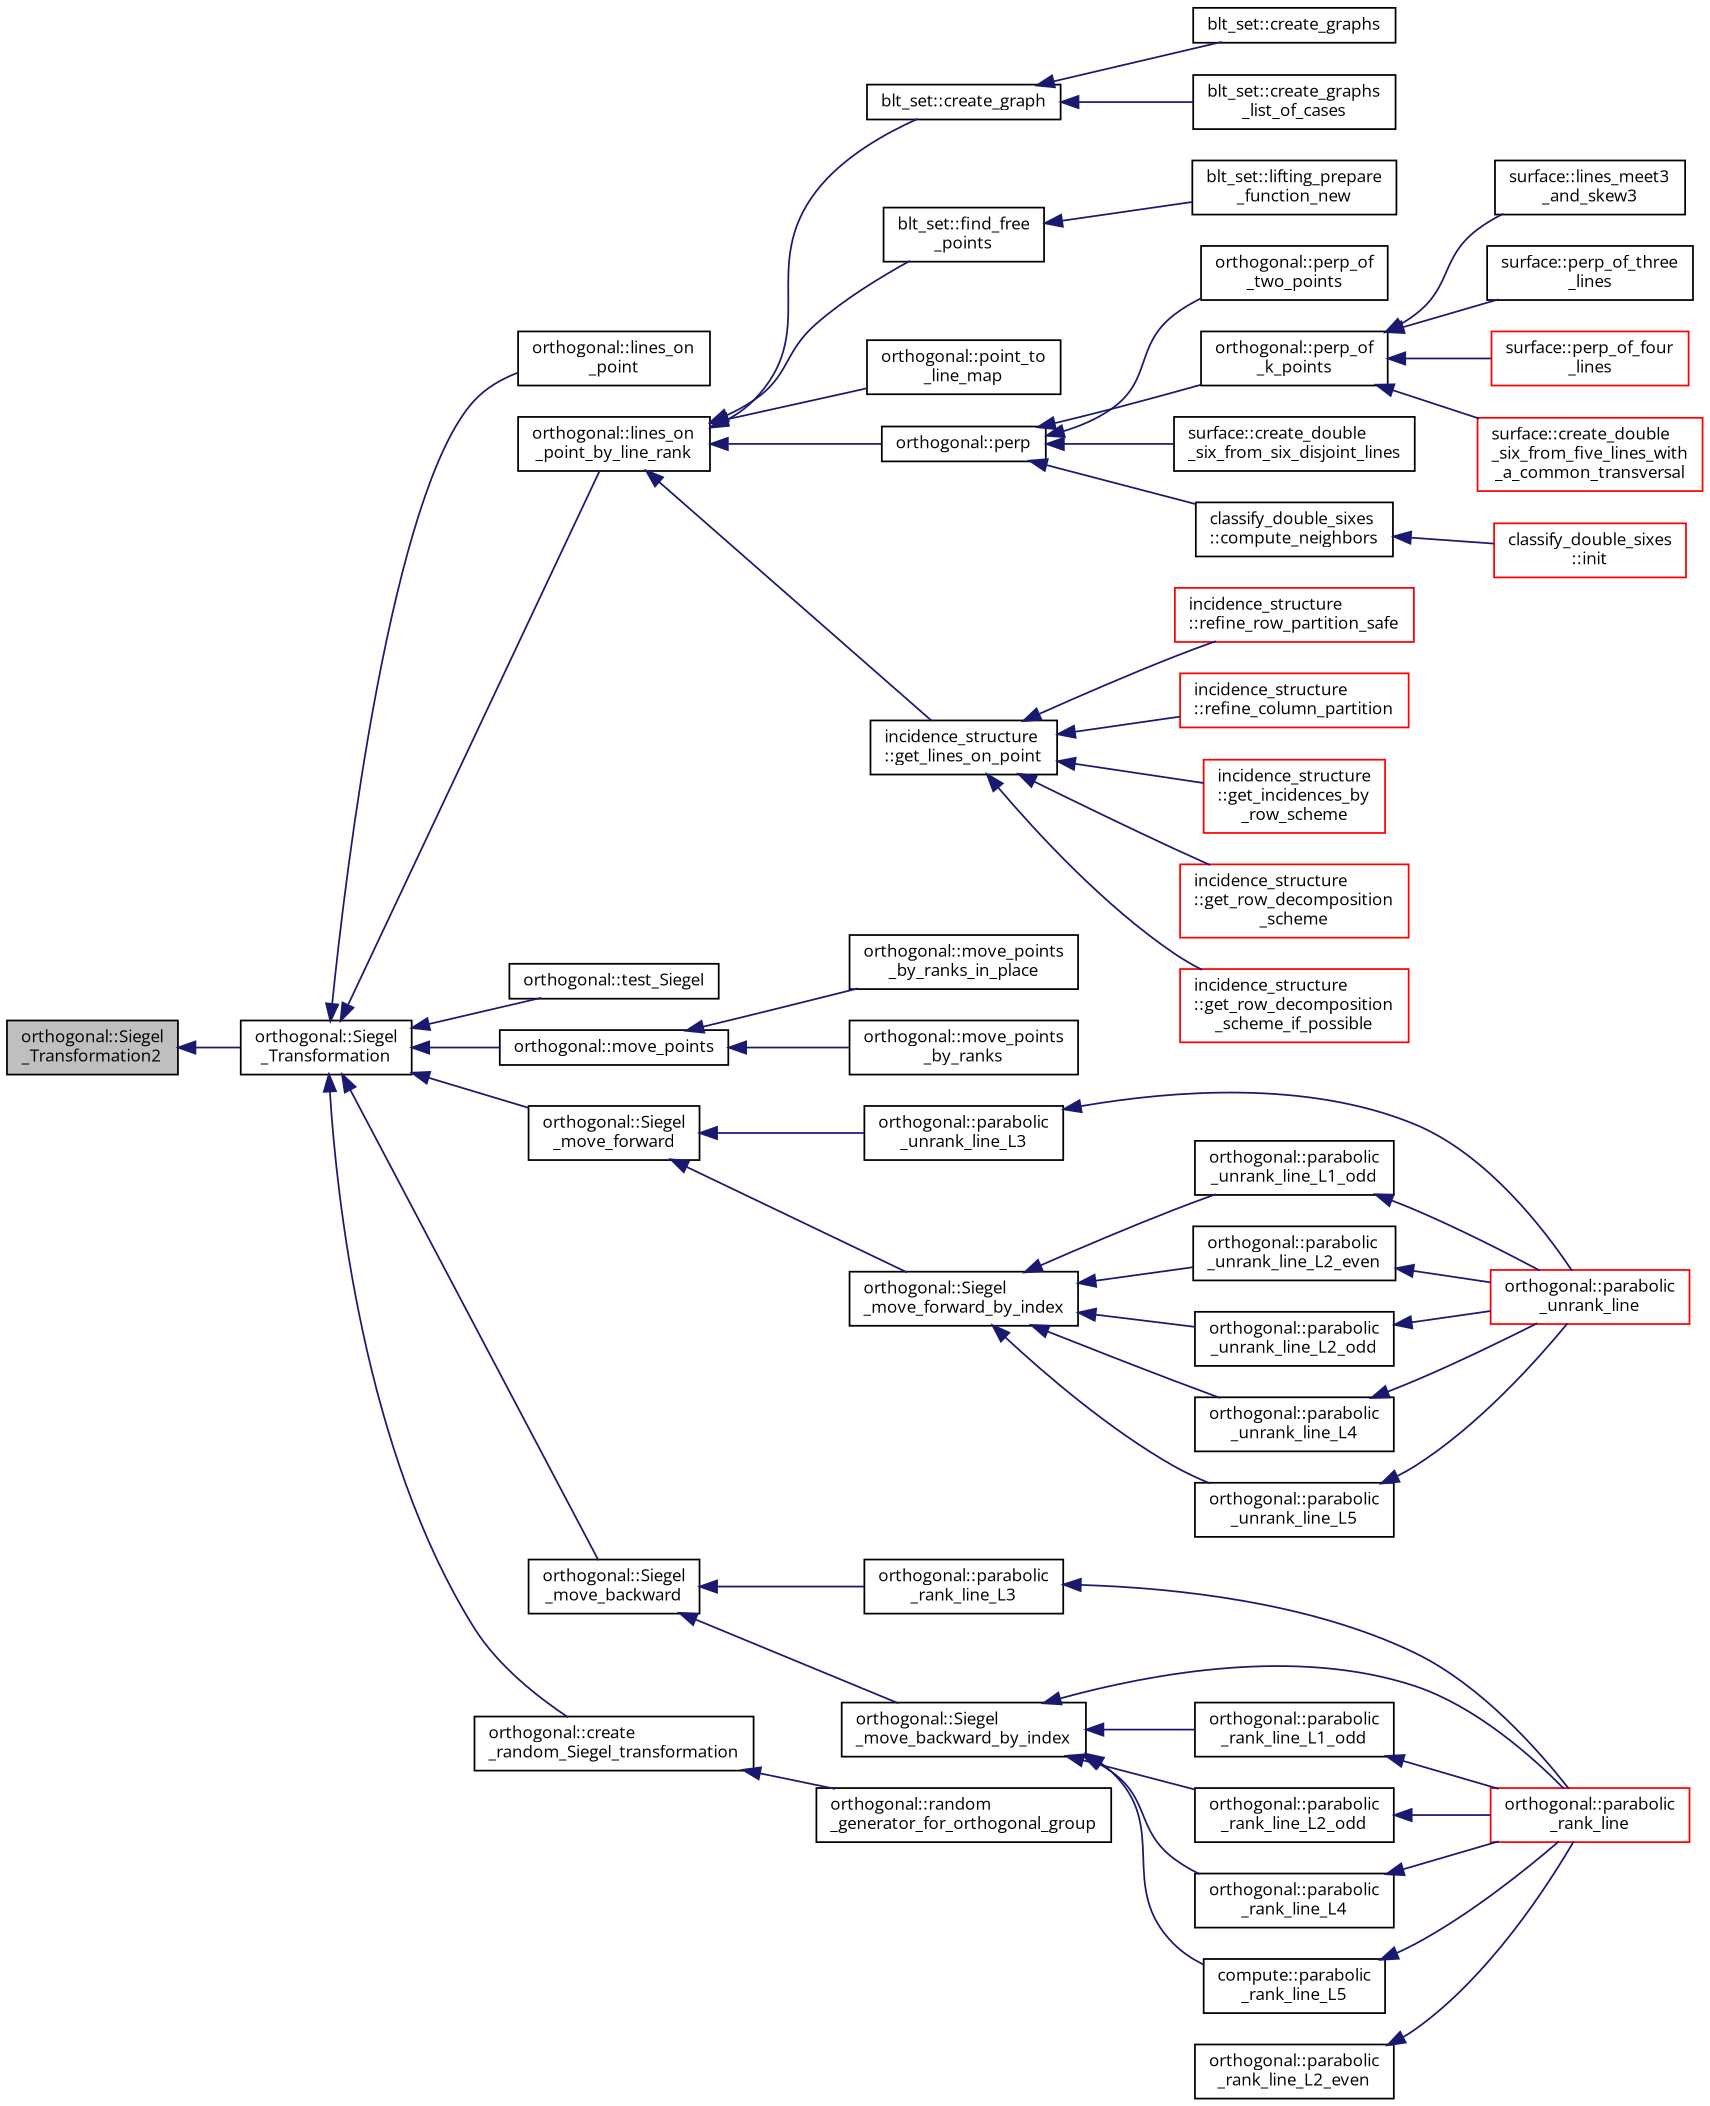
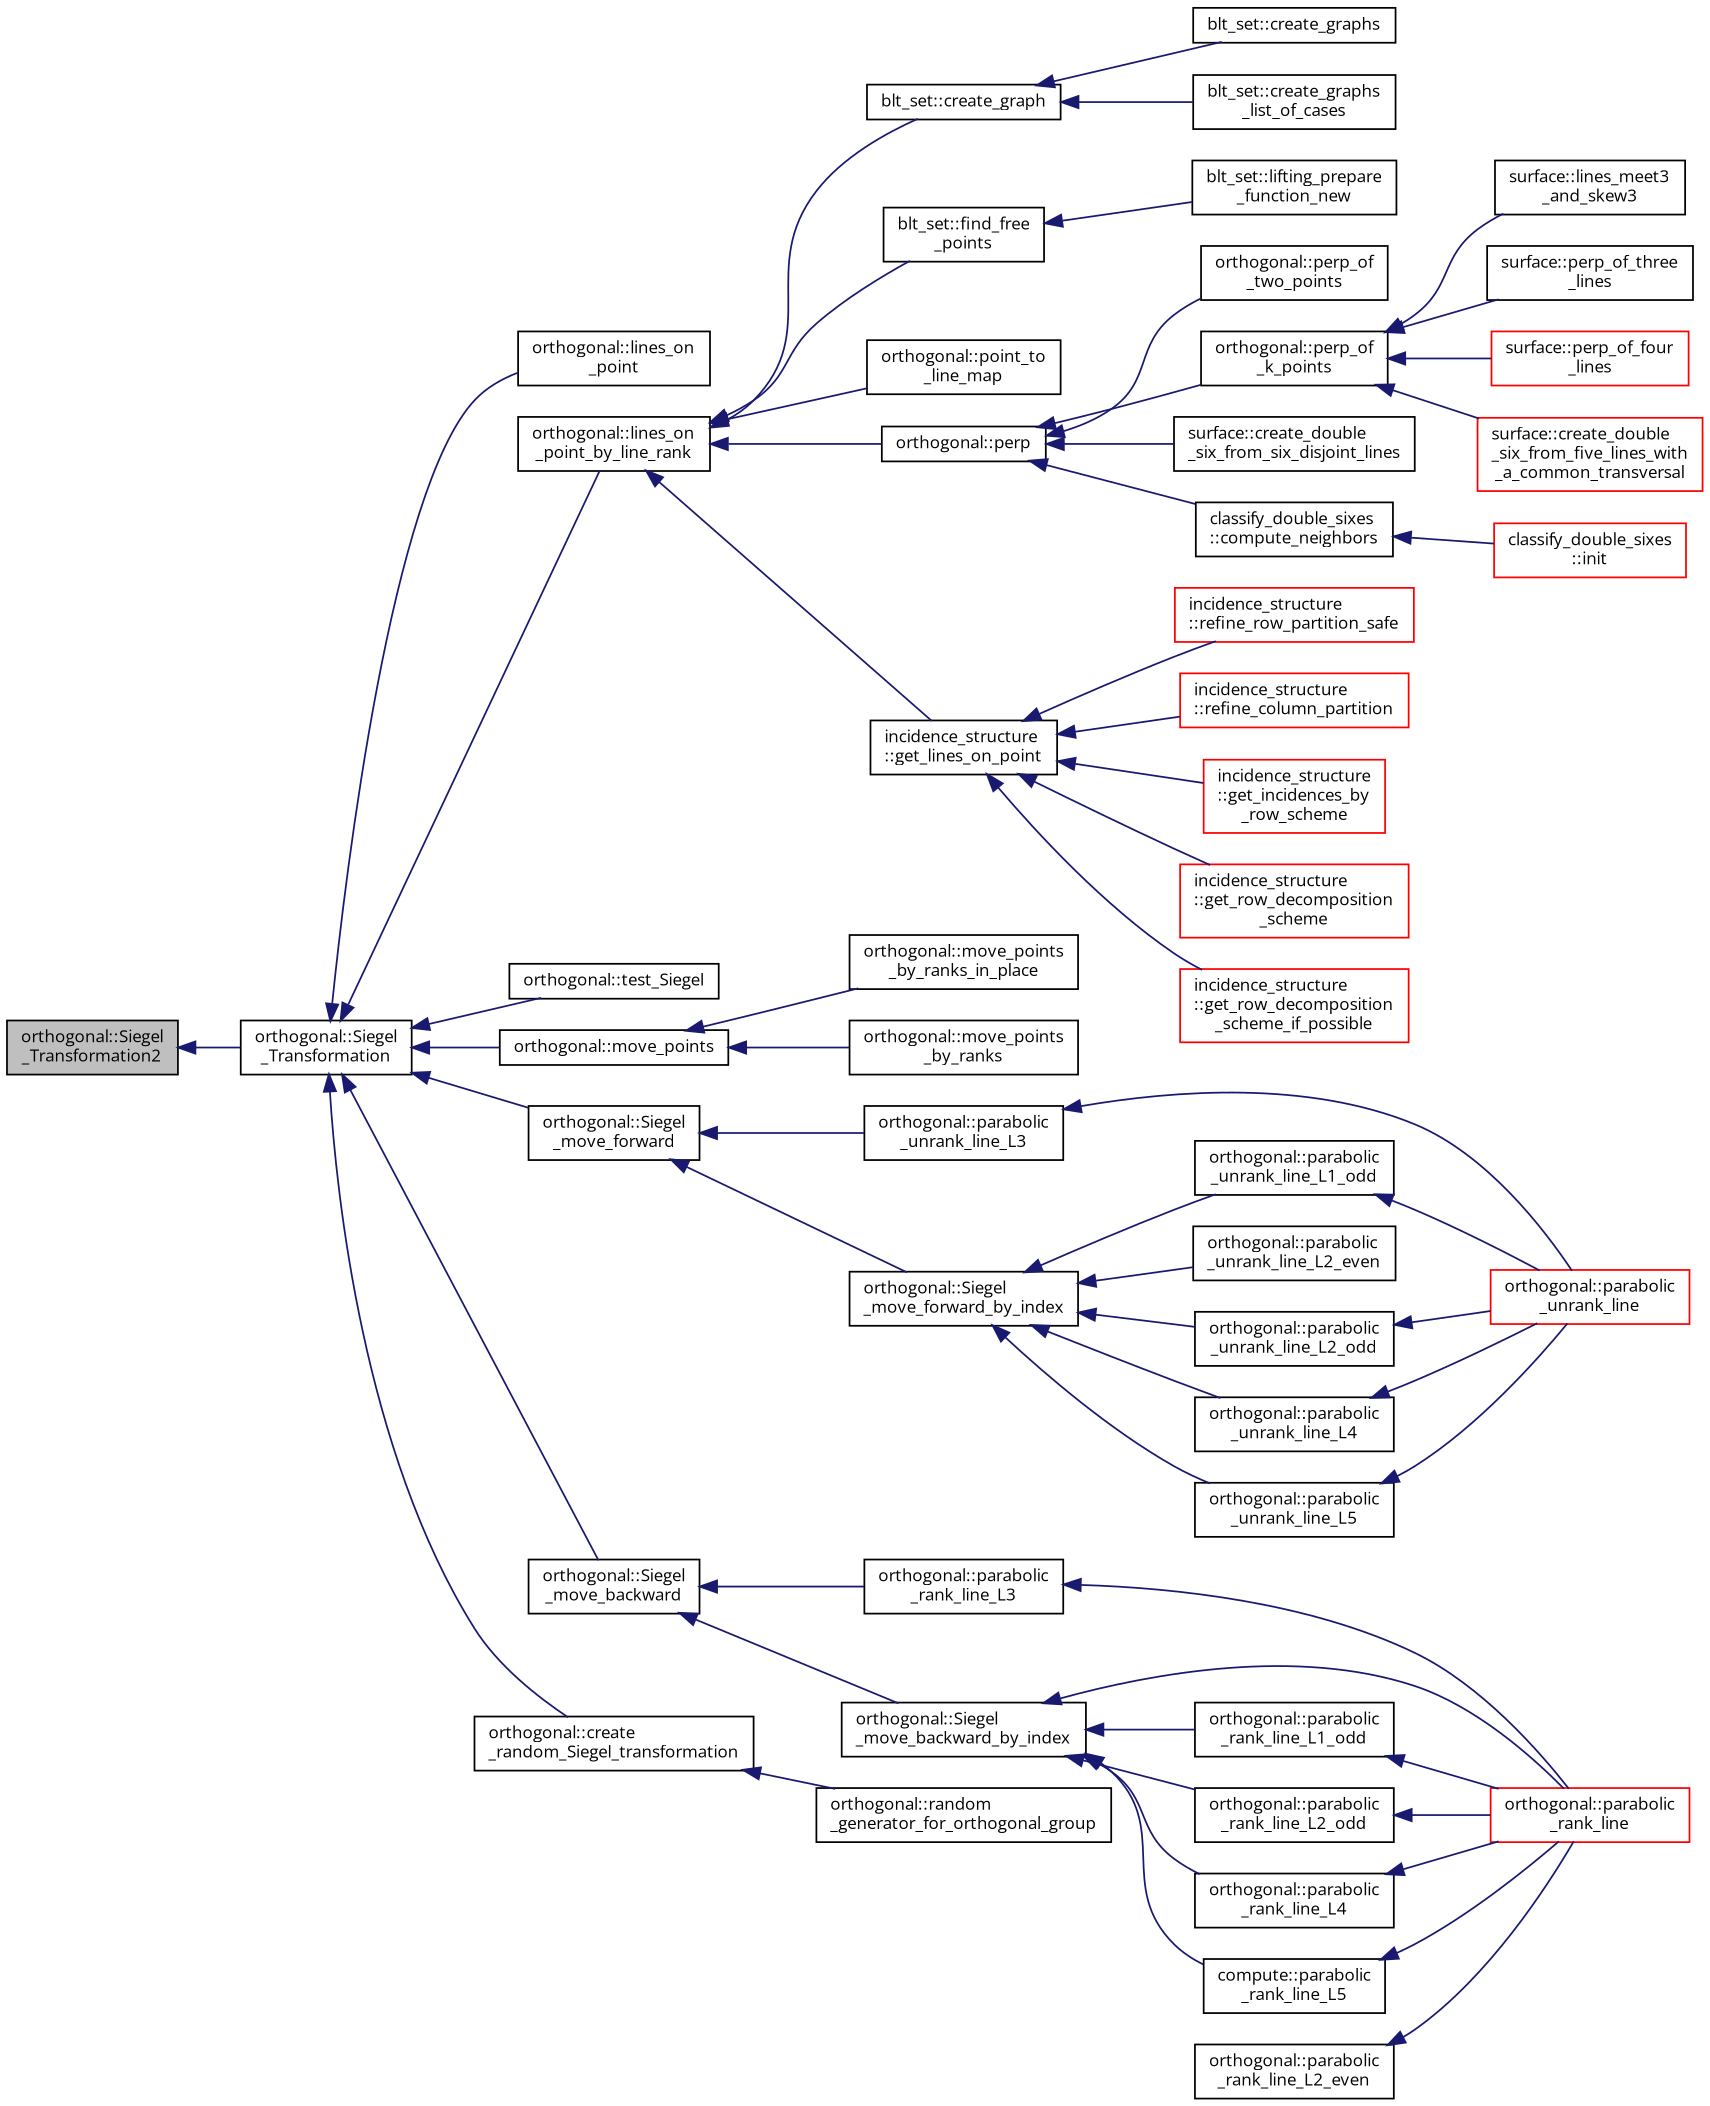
(1452, 1277) -> none
